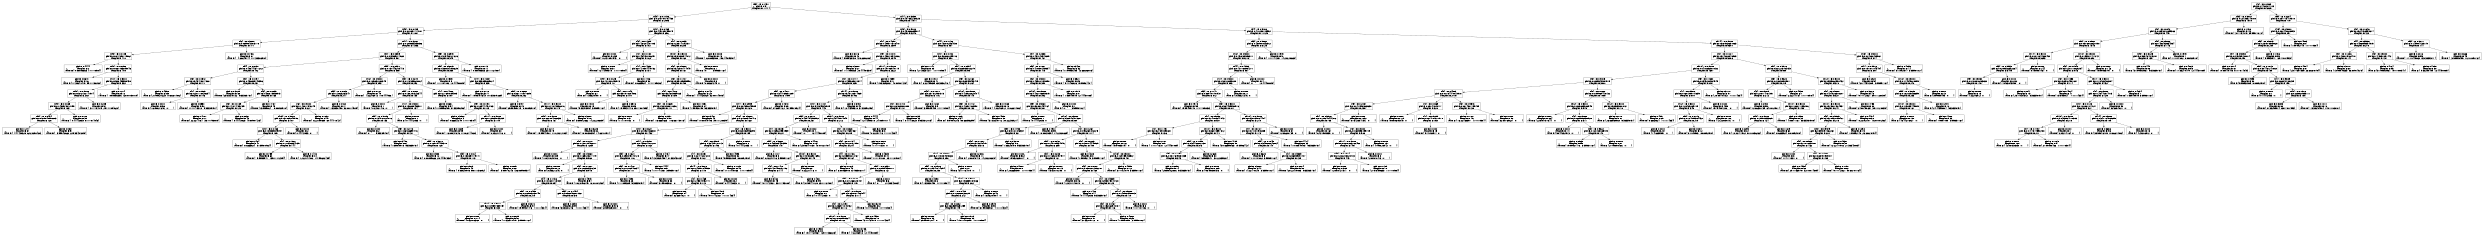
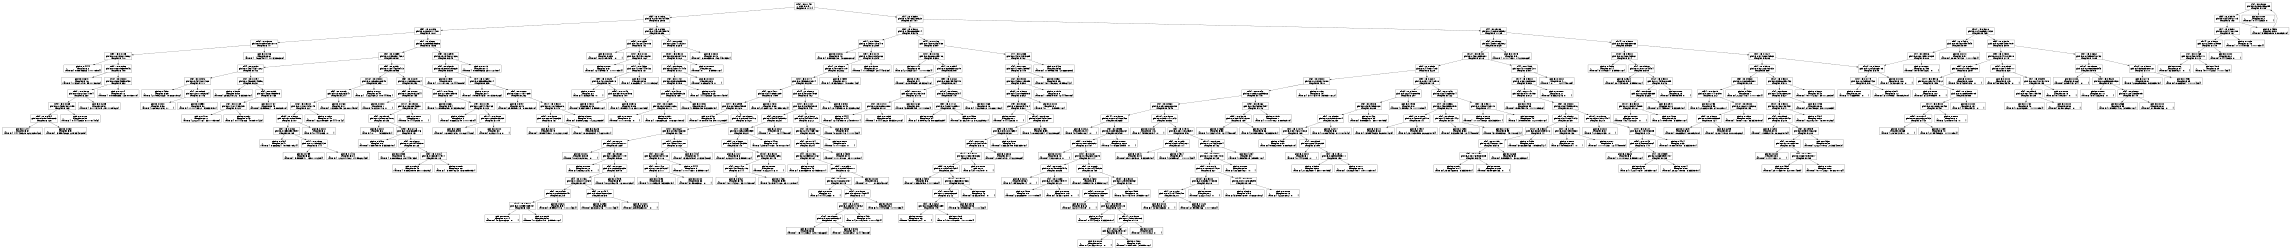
none -> (1451, 62)
(1716, 62) -> (1816, 62)
(1457, 99) -> (2033, 87)
(744, 124) -> (2277, 18)
(1077, 124) -> (1085, 149)
